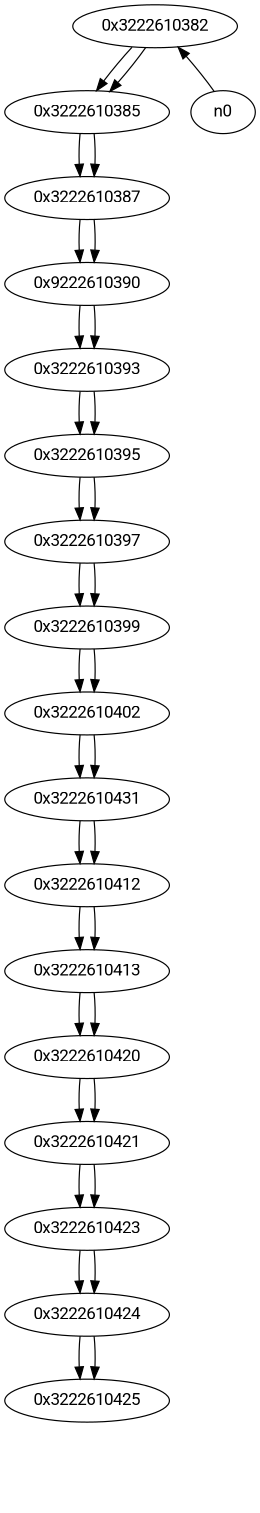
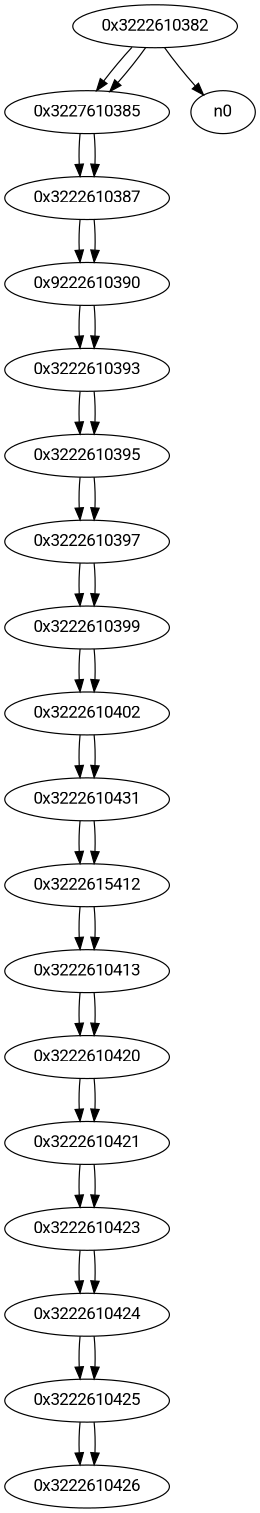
(201, 73) -> (179, 67)
(87, 112) -> (87, 112)
(87, 885) -> (87, 885)
none -> (87, 1487)
